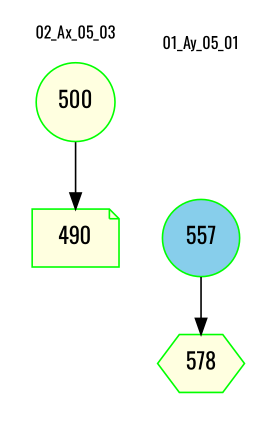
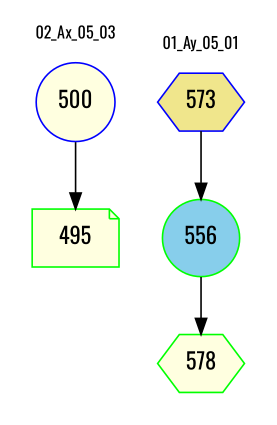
(76, 102) -> (76, 102)
none -> (201, 102)
(76, 238) -> (76, 238)
(201, 238) -> (201, 238)
